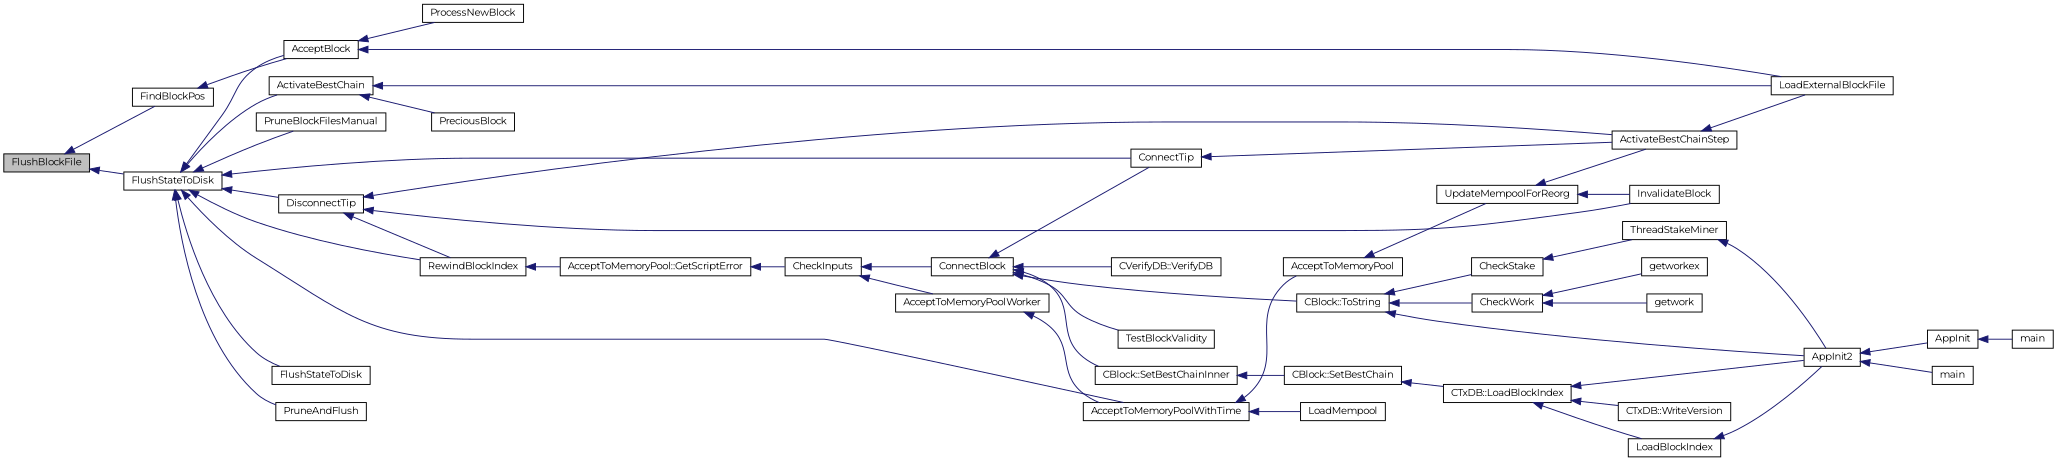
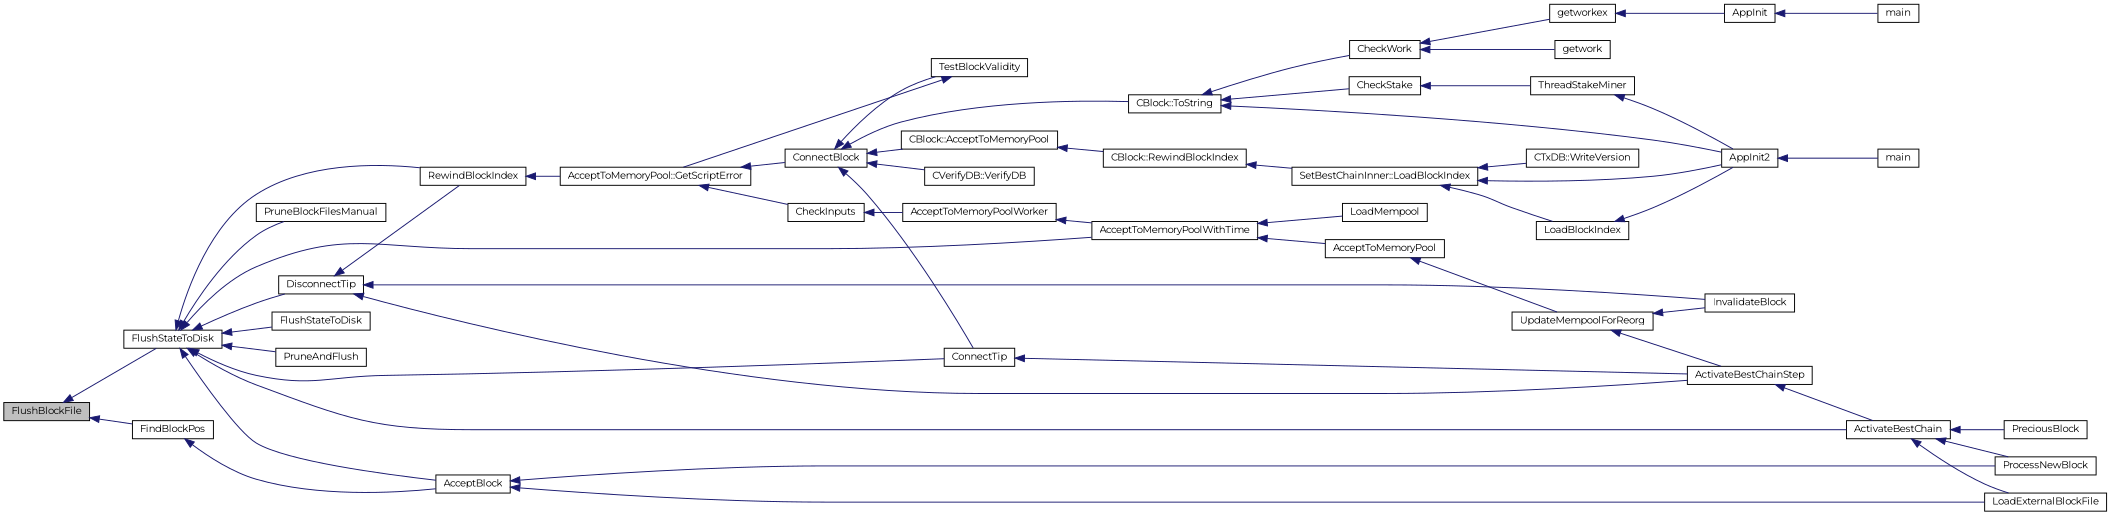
(1758, 111) -> (1829, 404)
none -> (813, 124)
(901, 267) -> (768, 164)
(1899, 347) -> (1675, 13)
(1166, 375) -> (979, 140)
(1343, 375) -> (1175, 158)
(1507, 393) -> (1385, 176)
none -> (1977, 449)
